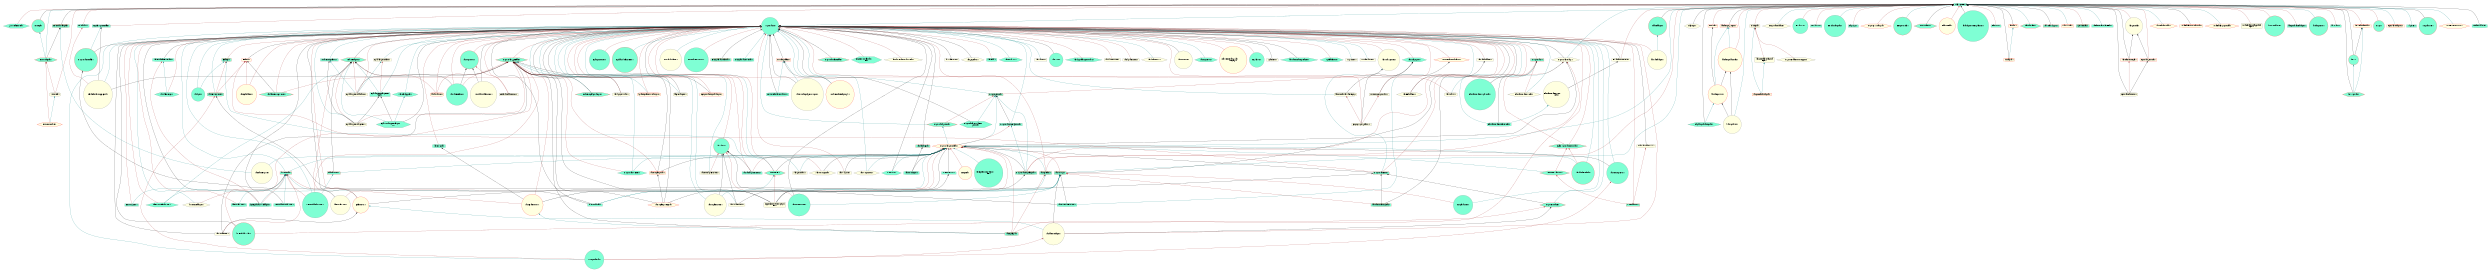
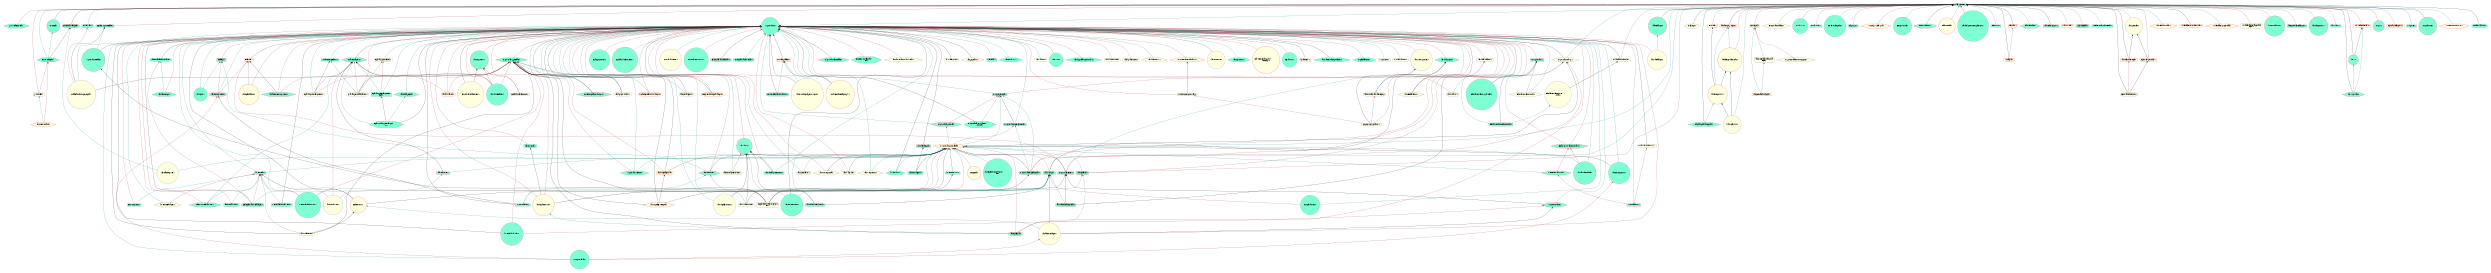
(369, 111) -> none
